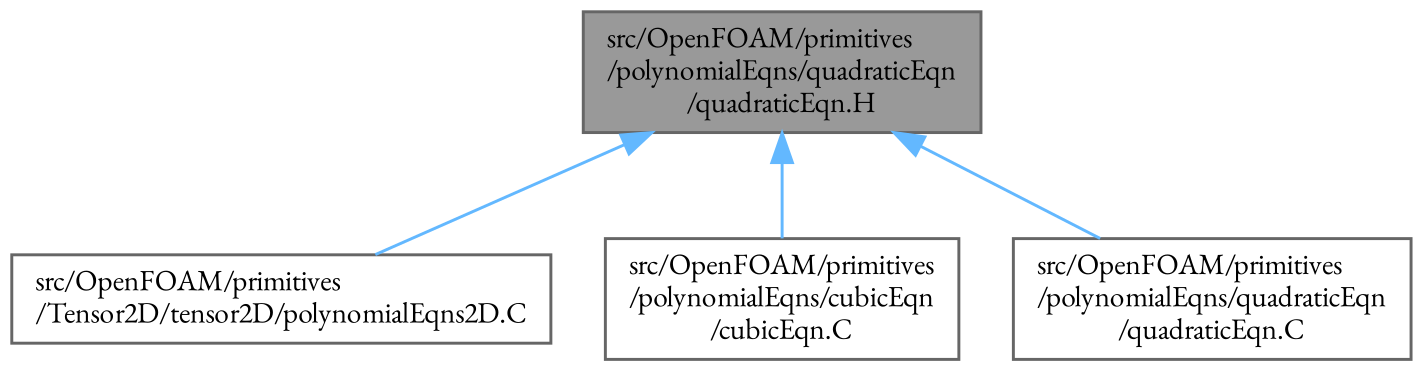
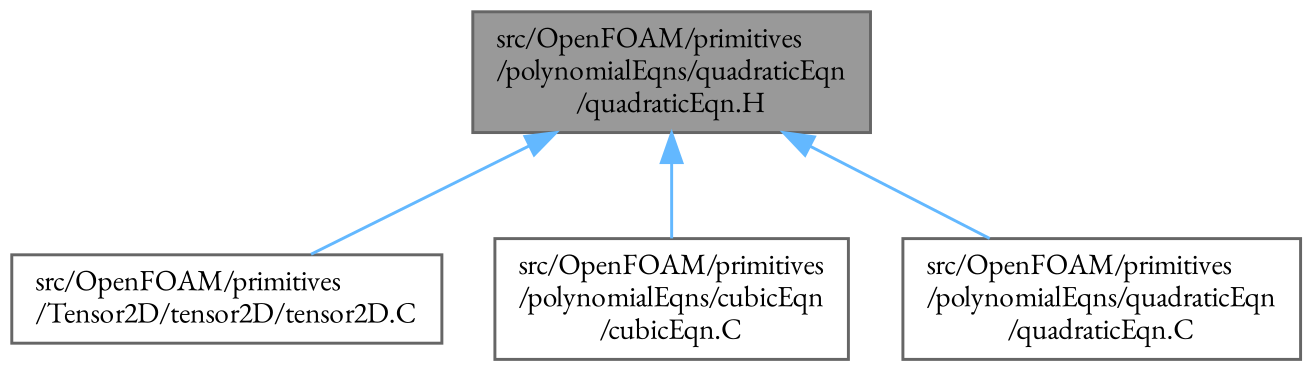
(281, 299) -> (227, 299)
